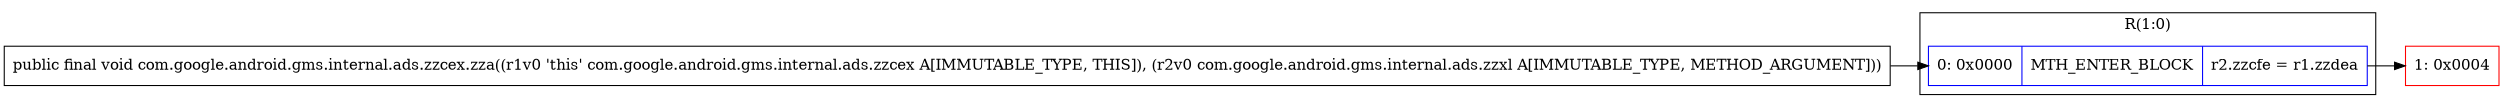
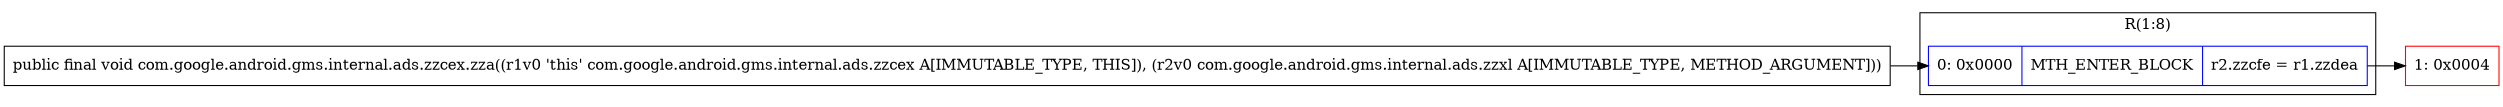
(2148, 25) -> (2148, 25)
